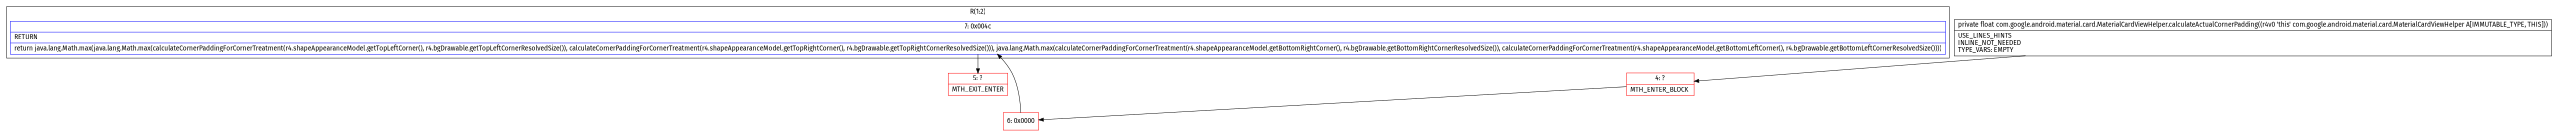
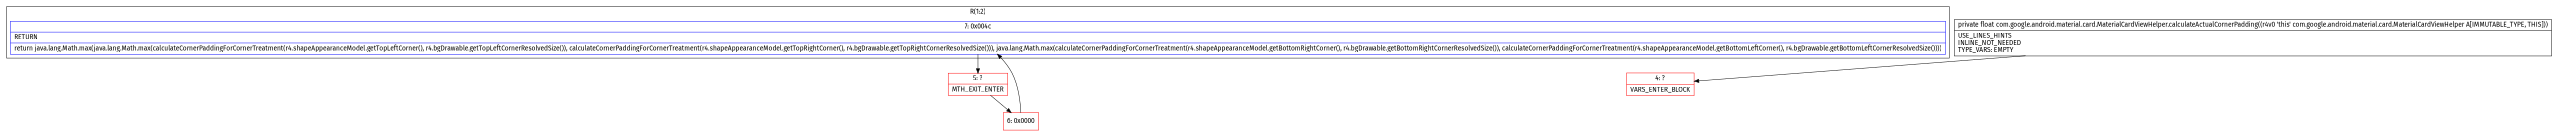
(1660, 90) -> (1660, 90)
(1335, 103) -> (999, 102)
